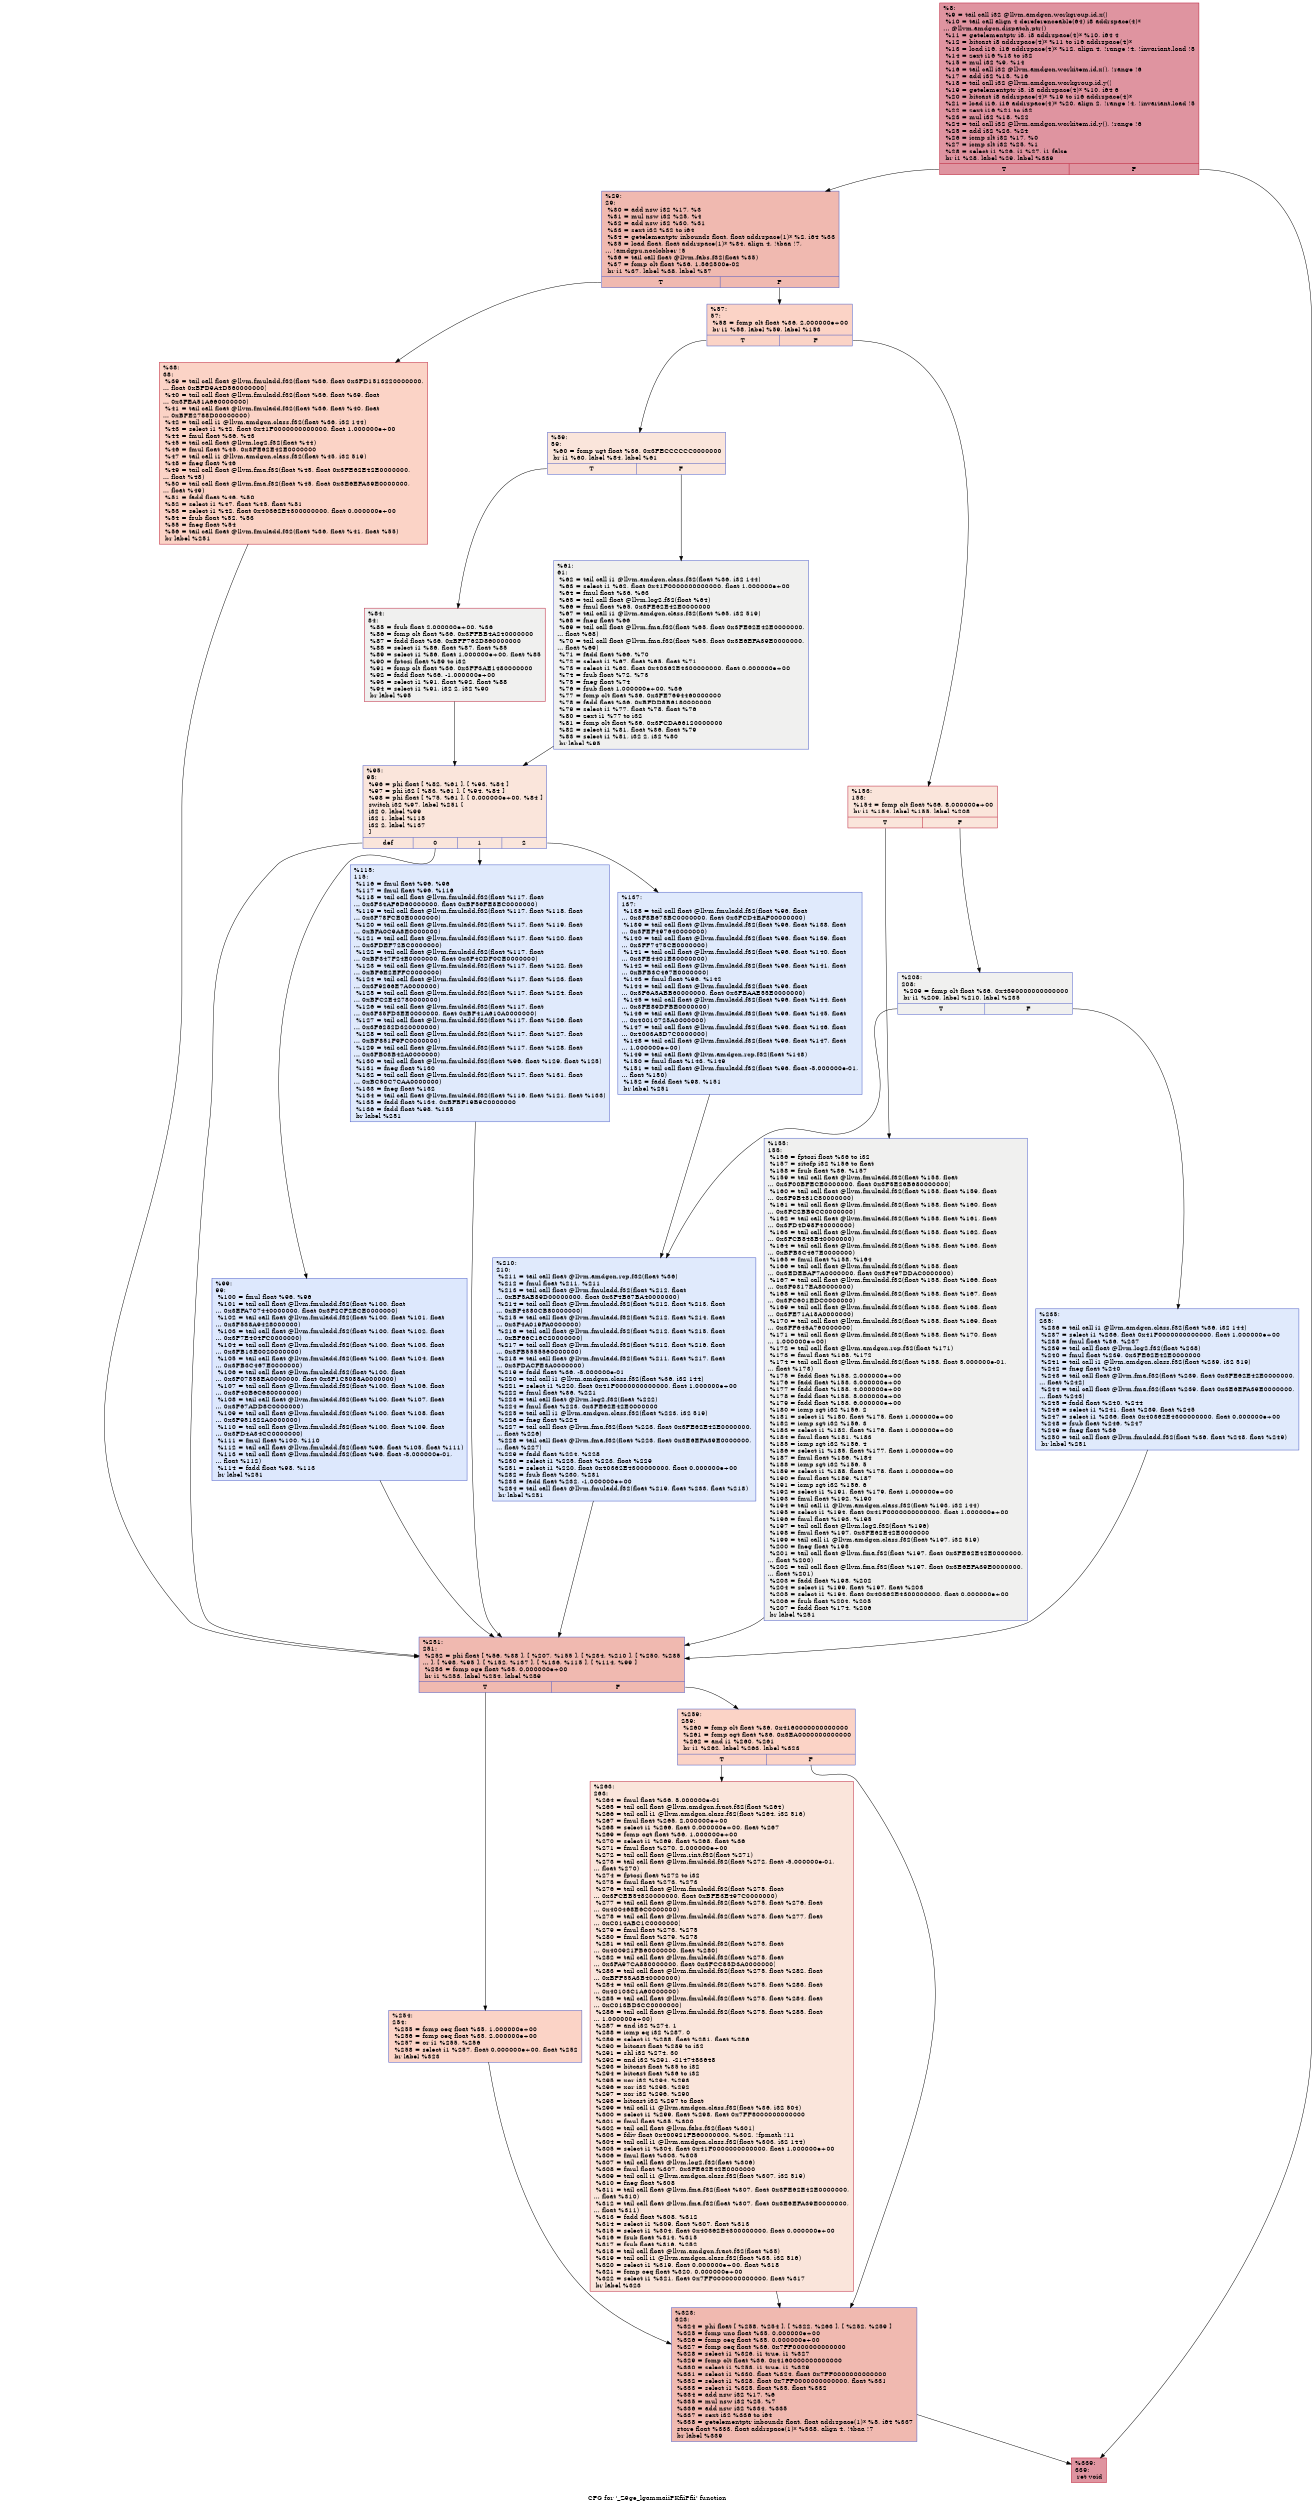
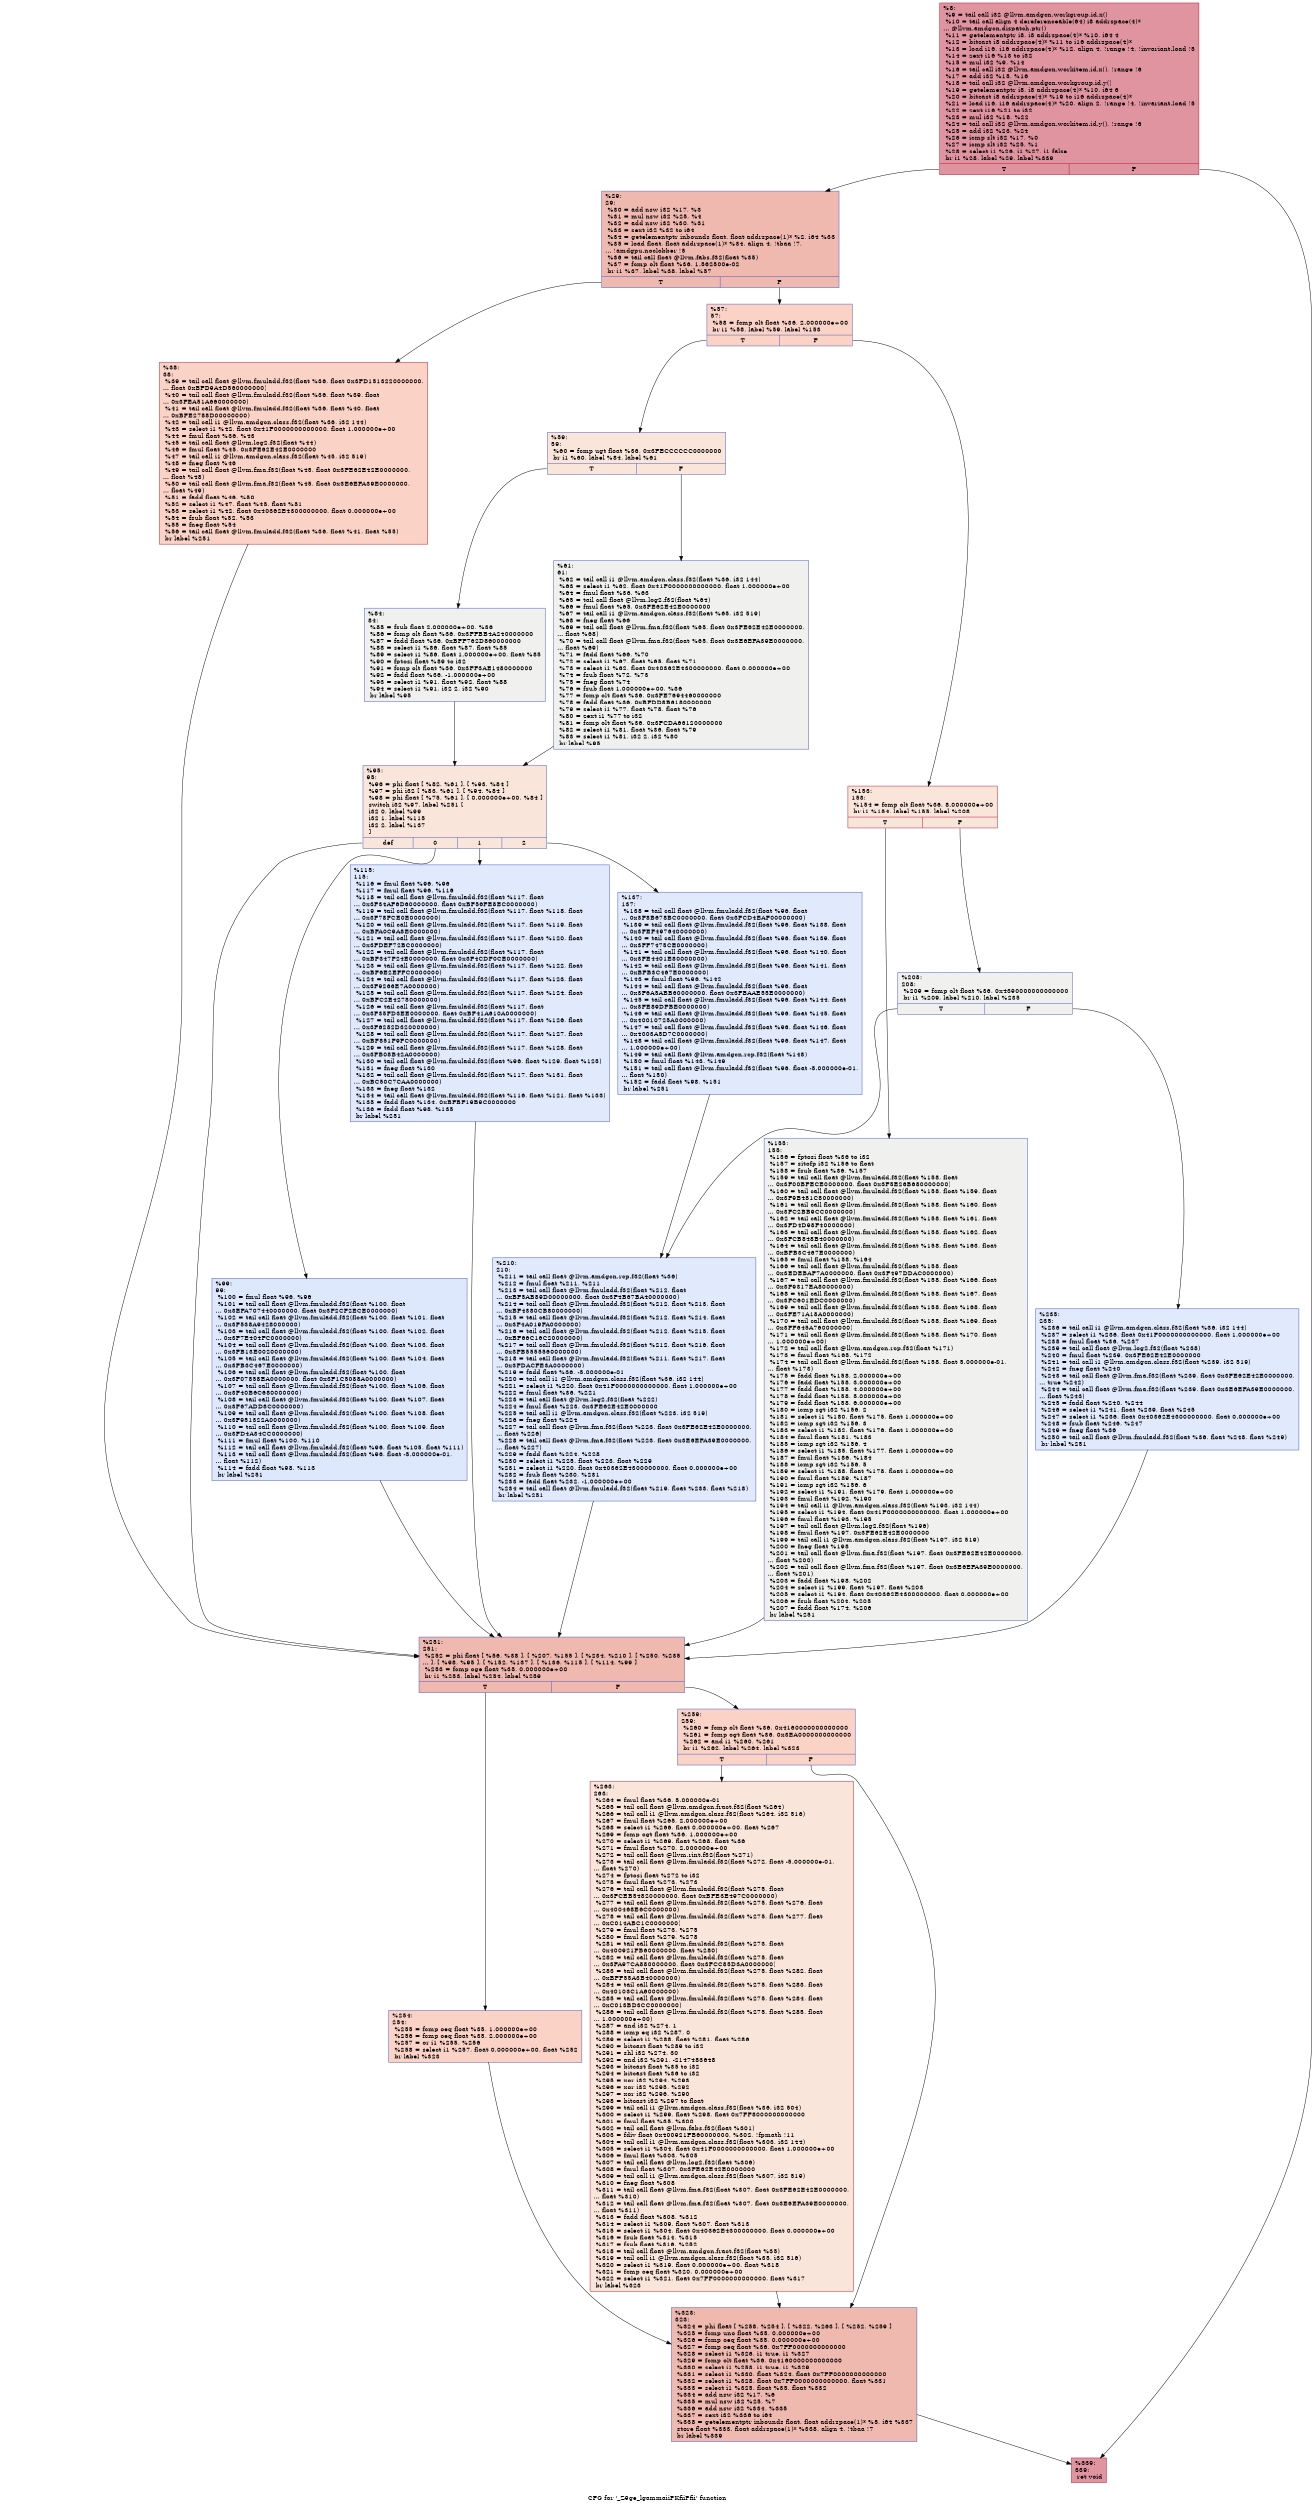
(455, 655) -> (455, 655)
(1062, 1383) -> (1062, 1383)
(741, 1748) -> (741, 1748)
